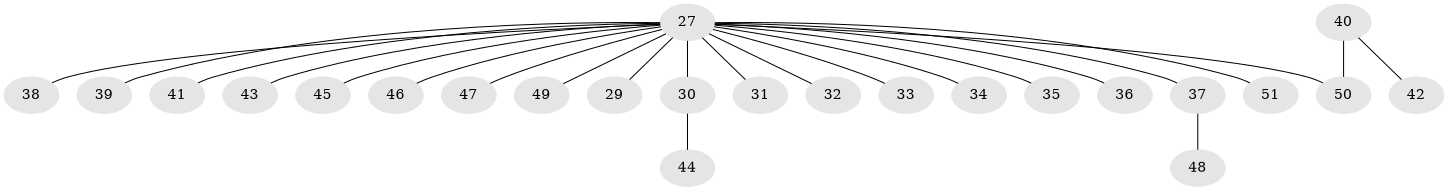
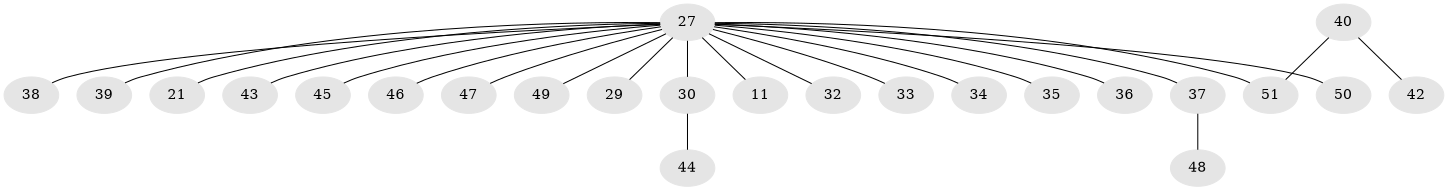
(1344, 59) -> (1307, 59)
(177, 95) -> (177, 95)
(760, 95) -> (760, 95)
